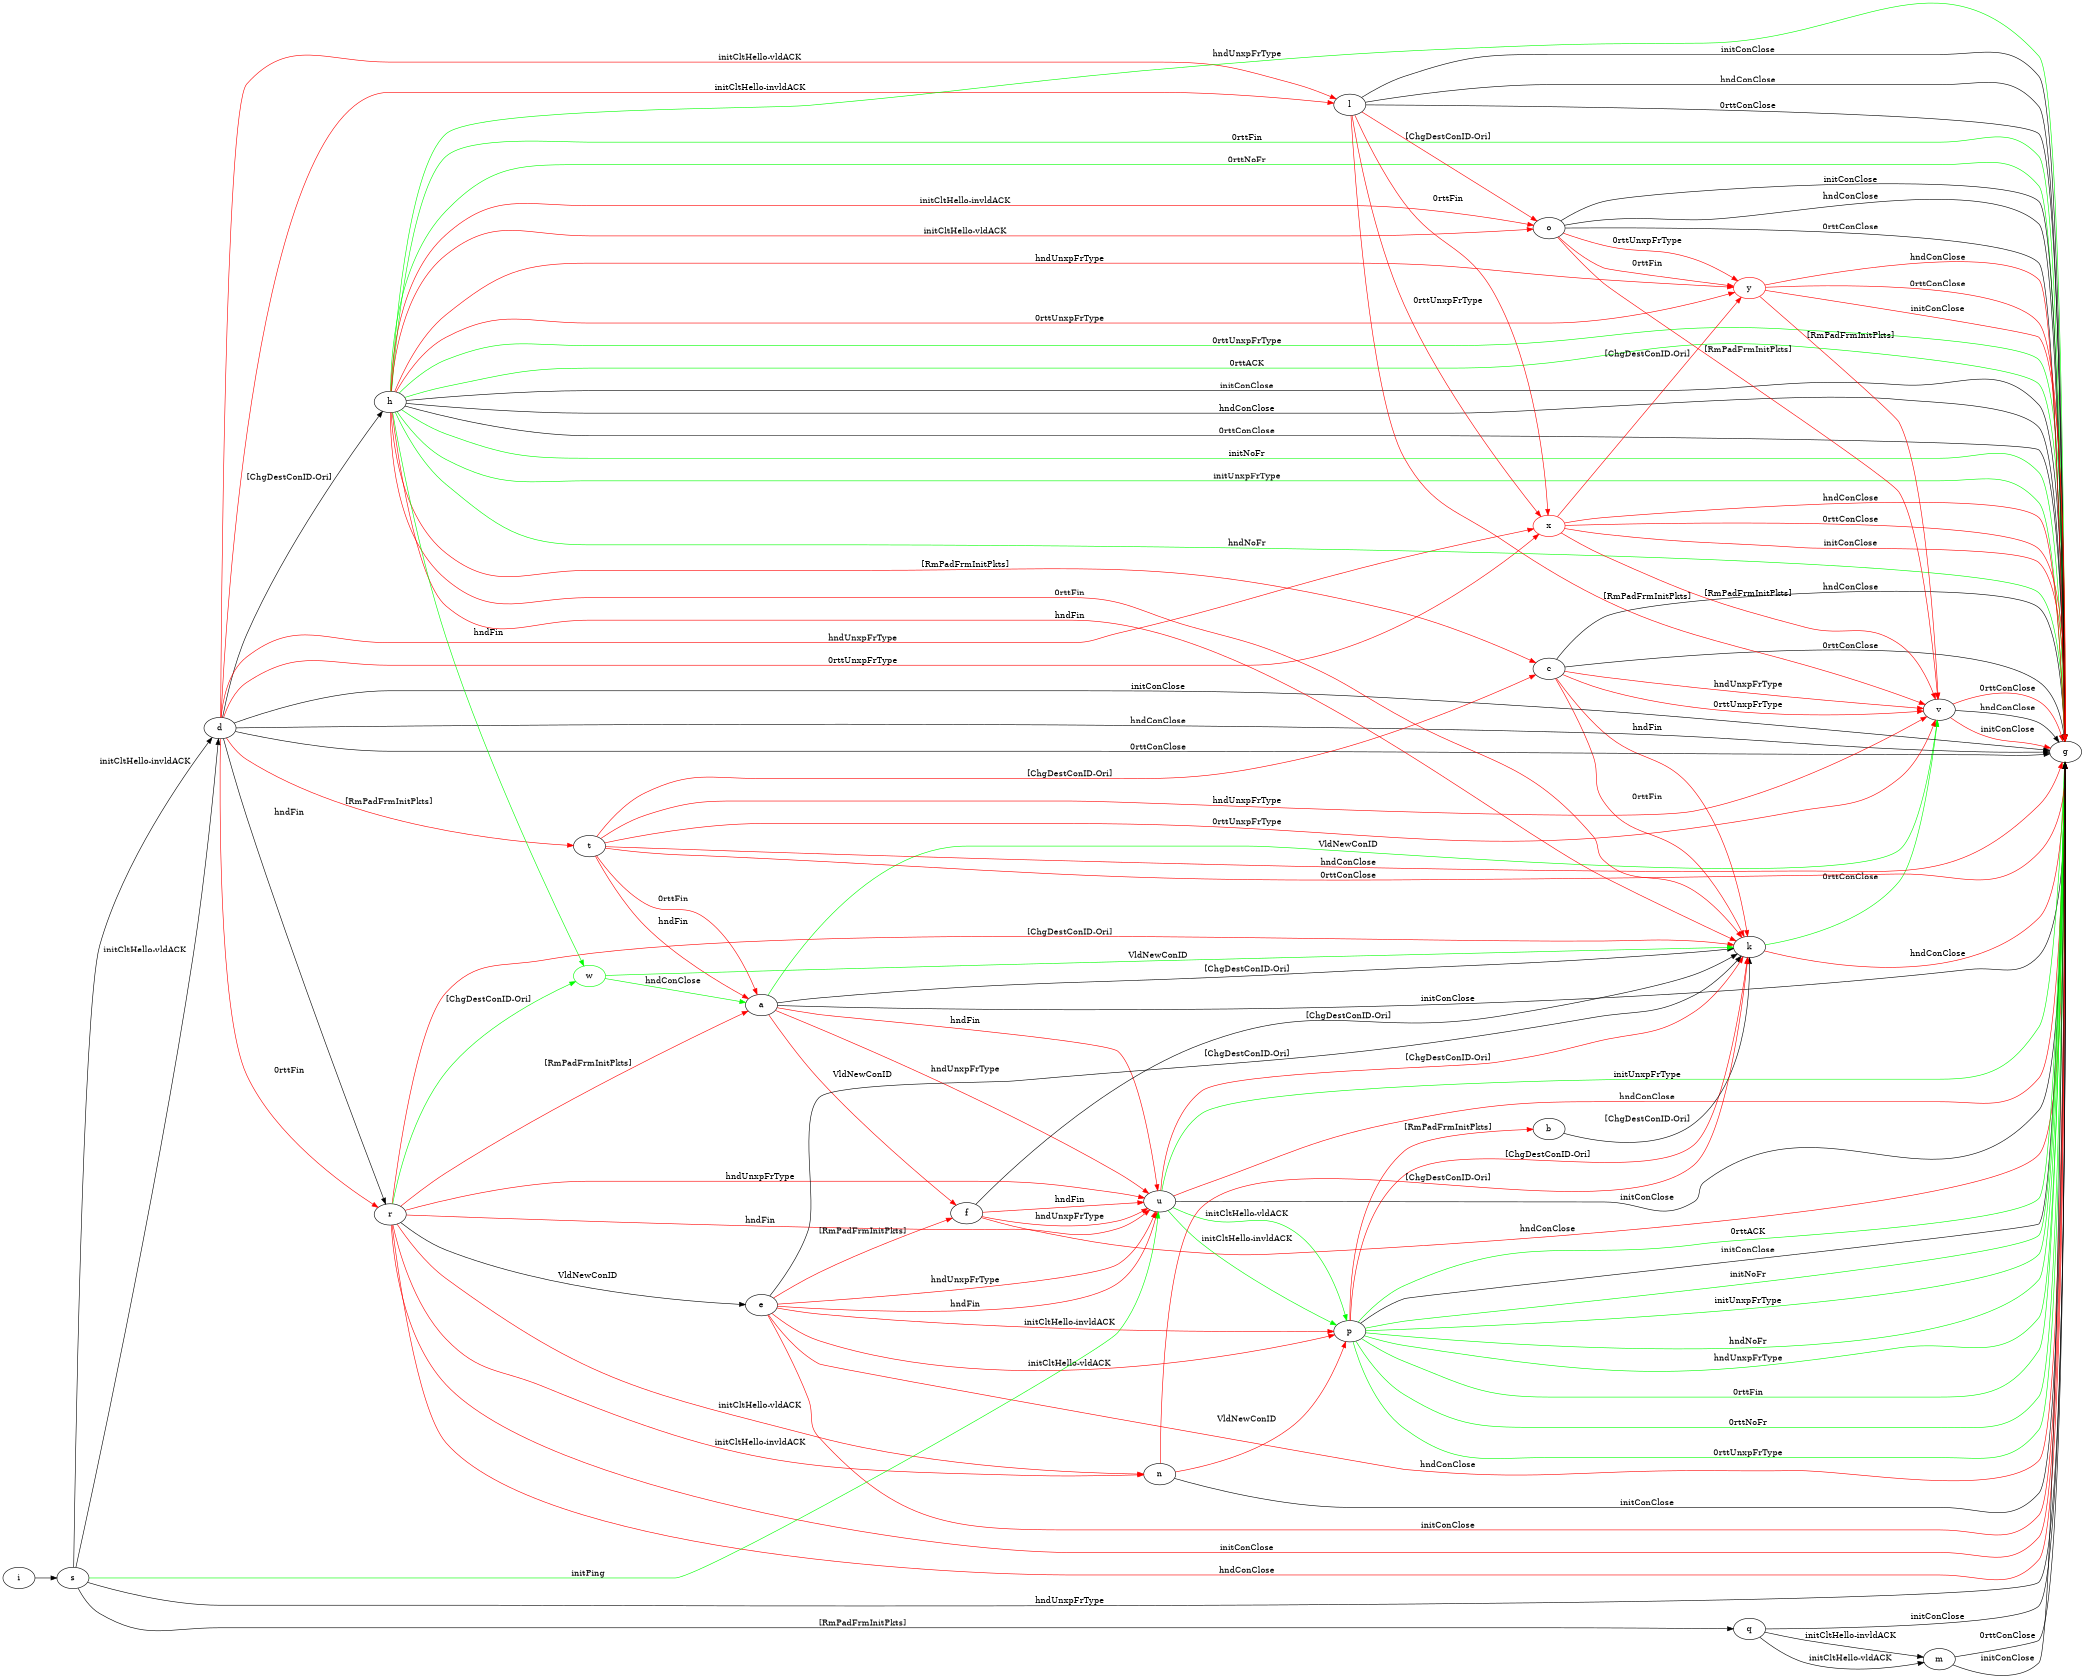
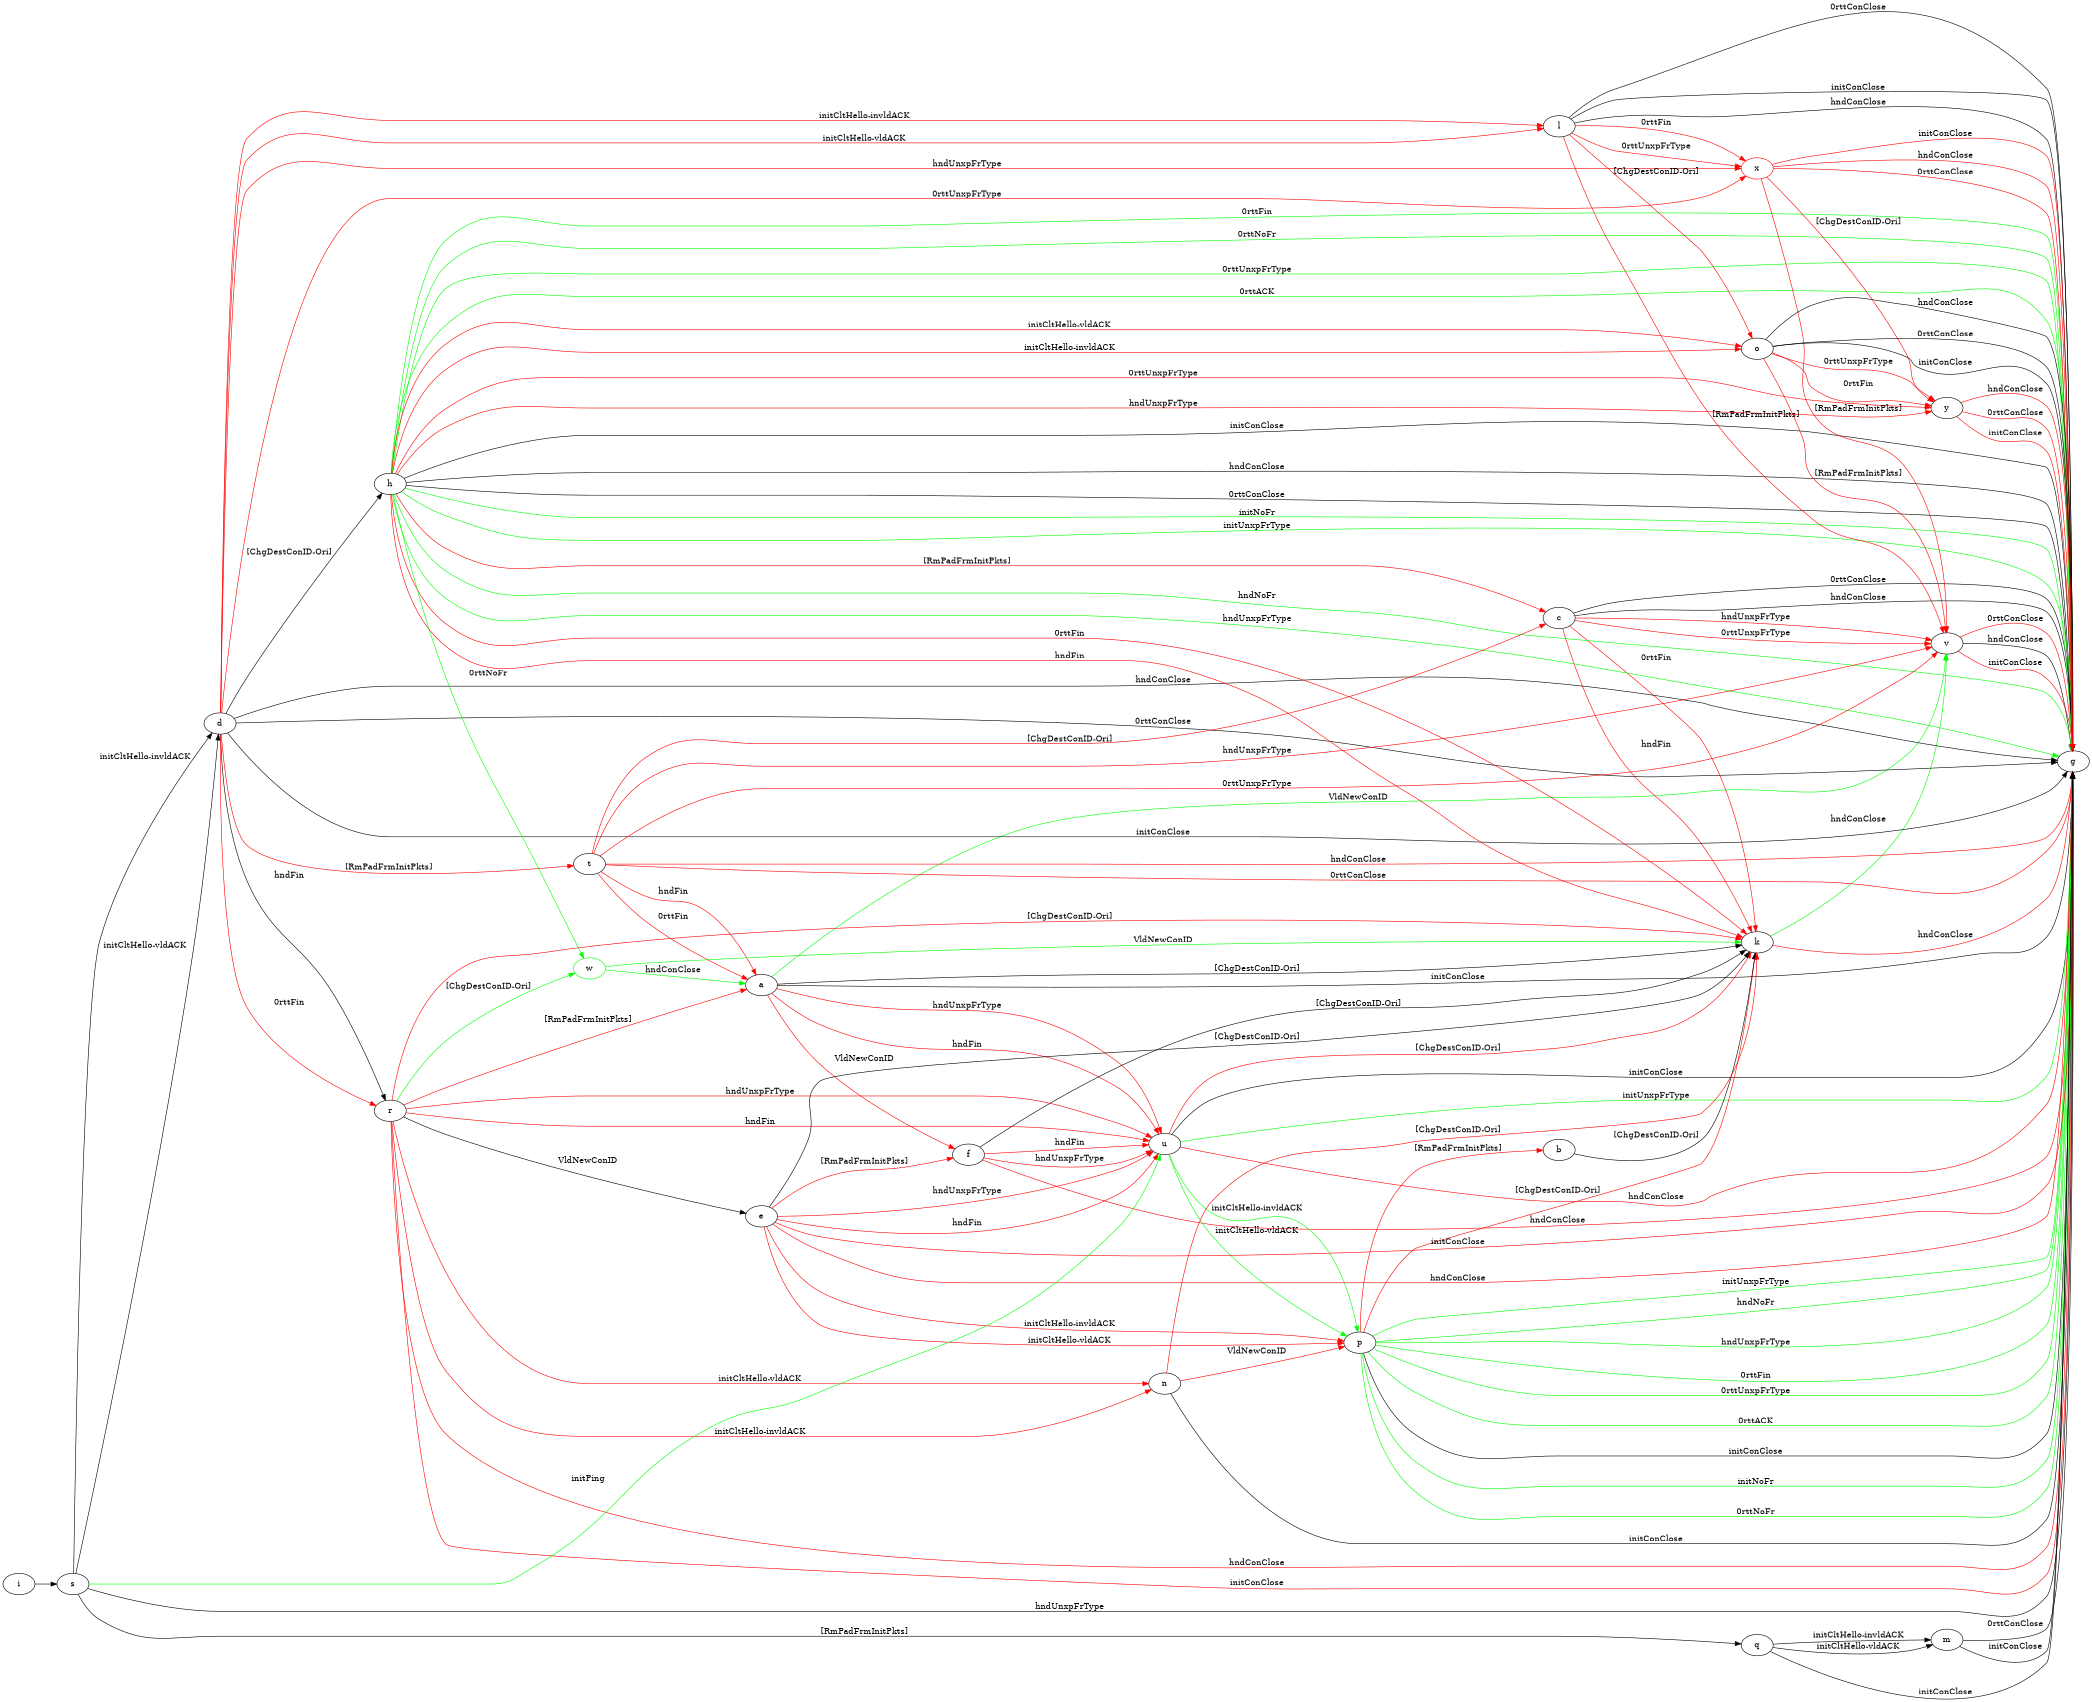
(1750, 288) -> (1947, 408)
(1912, 463) -> none
(490, 633) -> (490, 673)
(1852, 877) -> (1860, 819)
